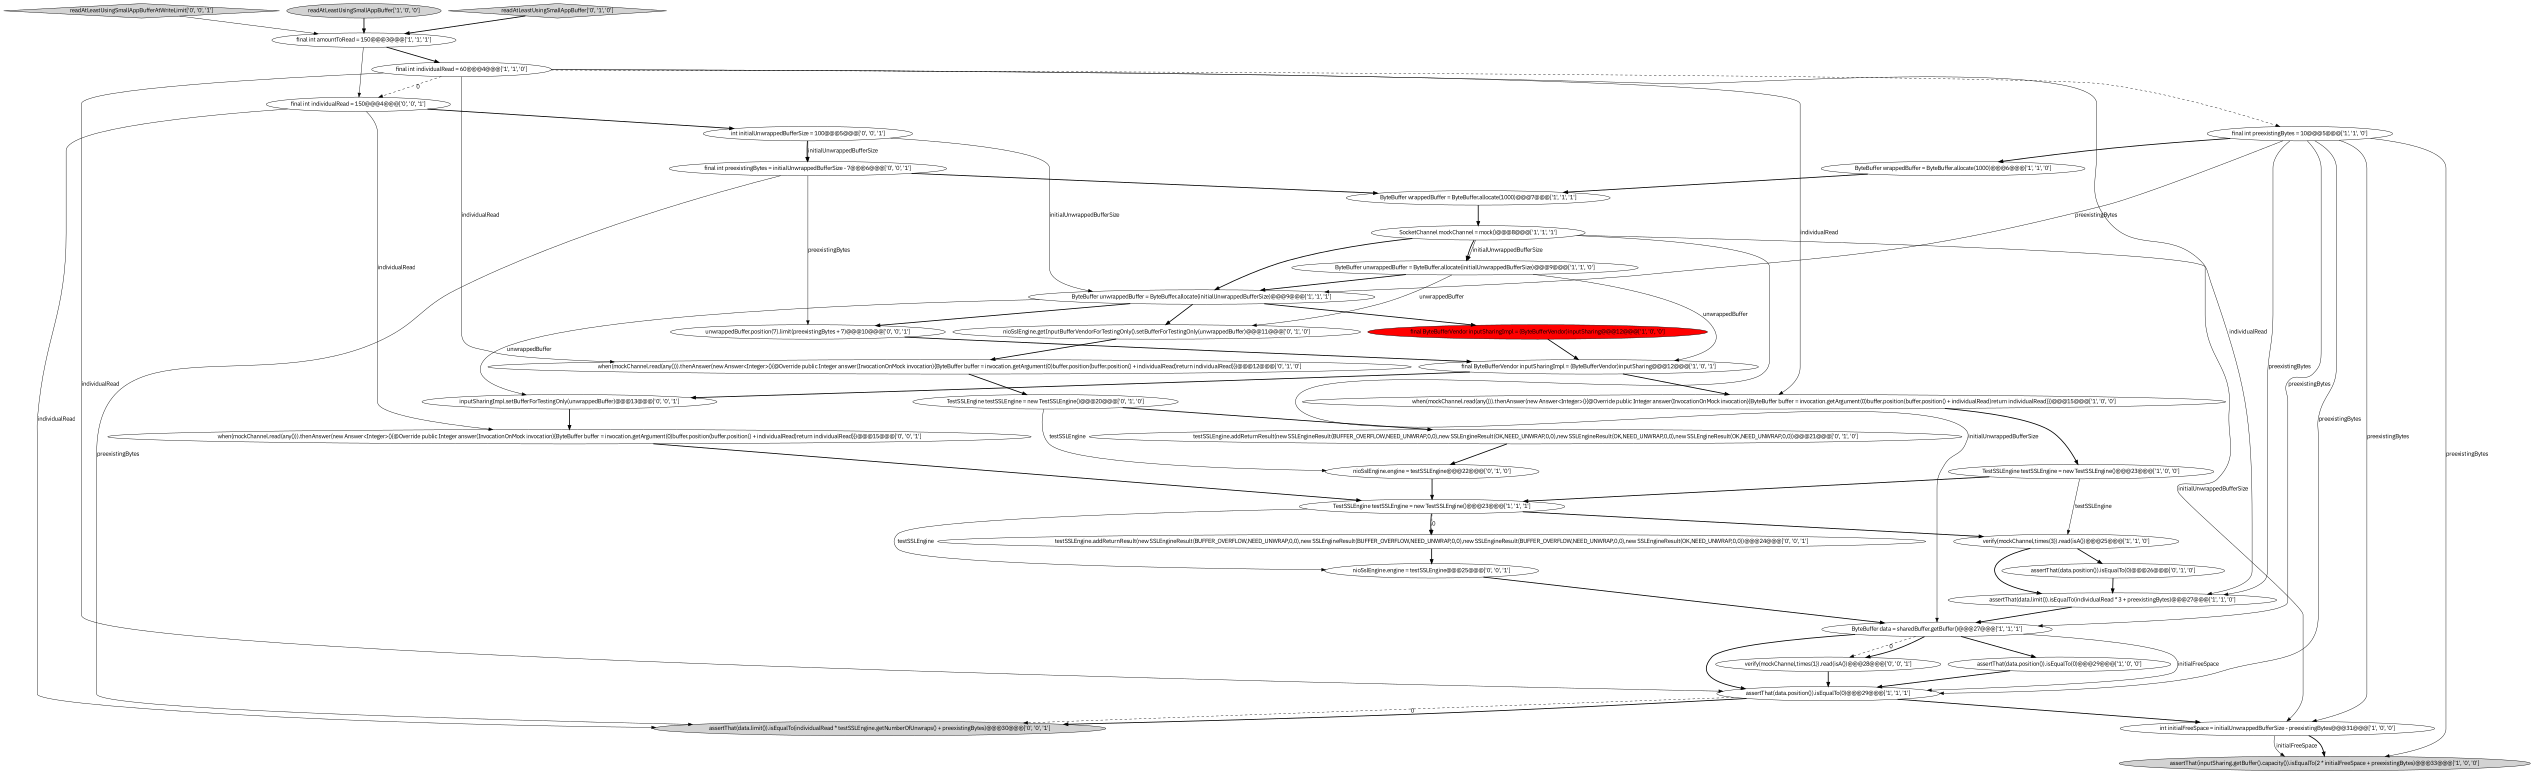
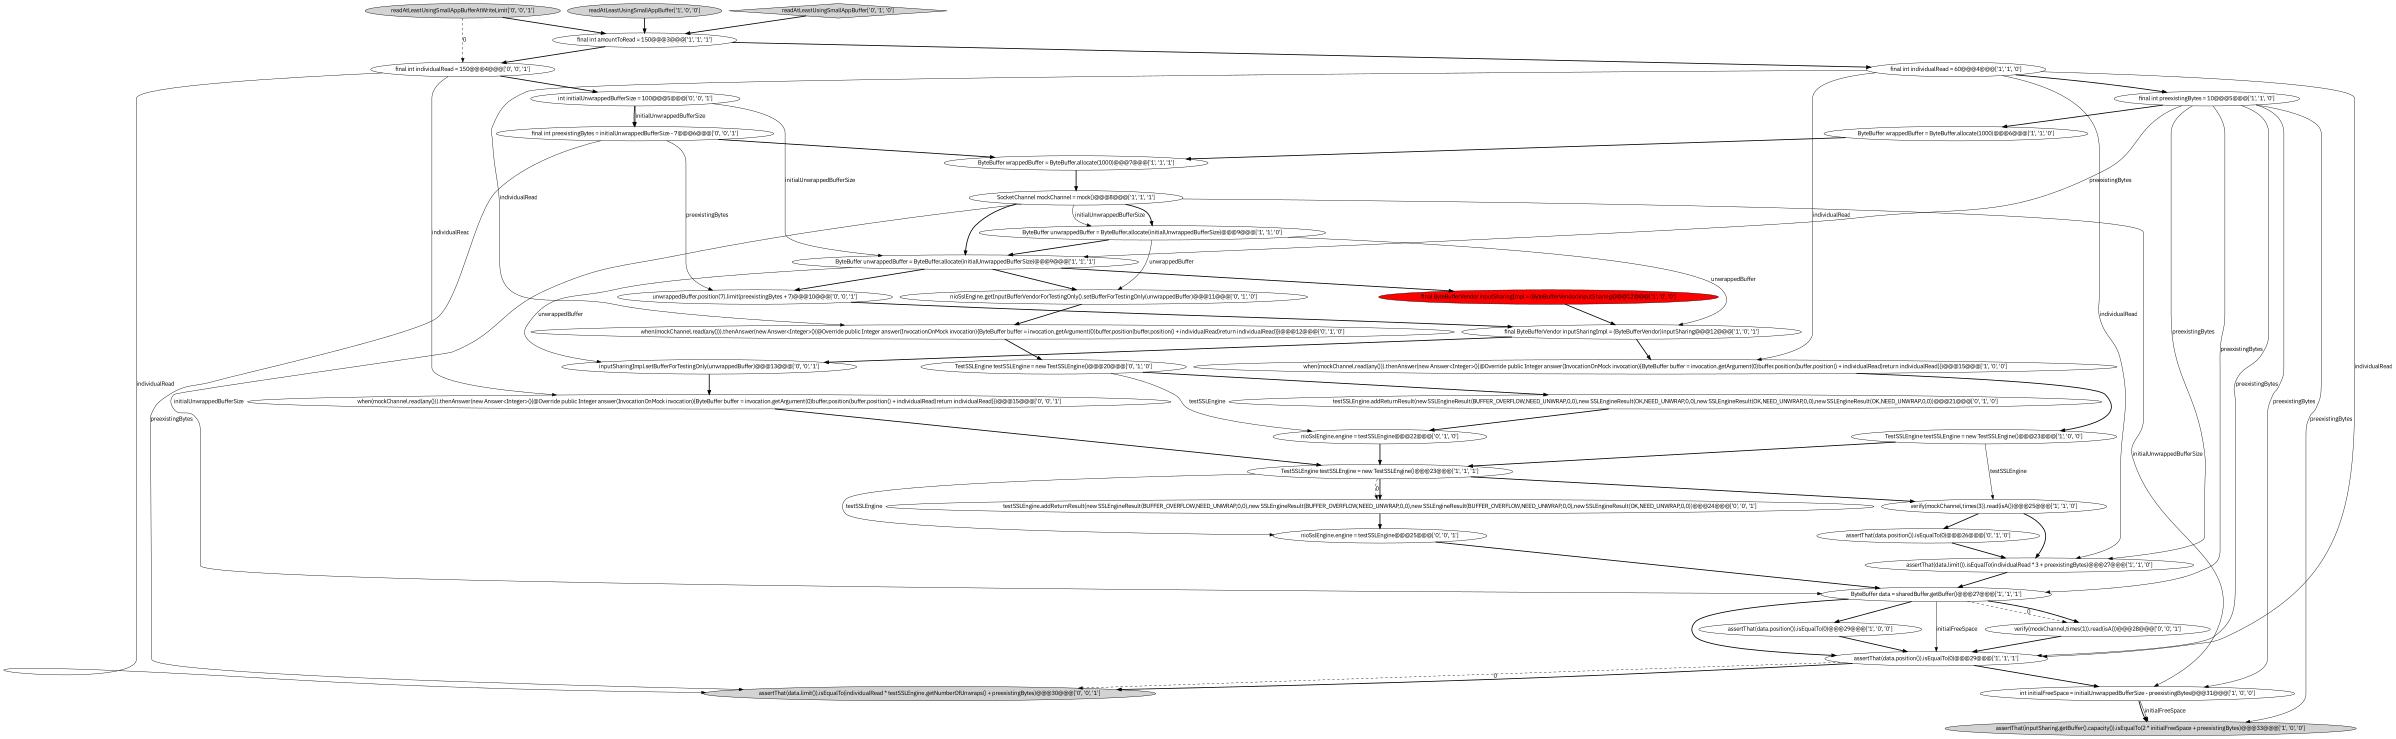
(142, 11) -> (463, 11)
(247, 25) -> (552, 25)
(361, 70) -> (556, 54)
(1416, 74) -> (2089, 82)
(412, 86) -> (463, 38)
